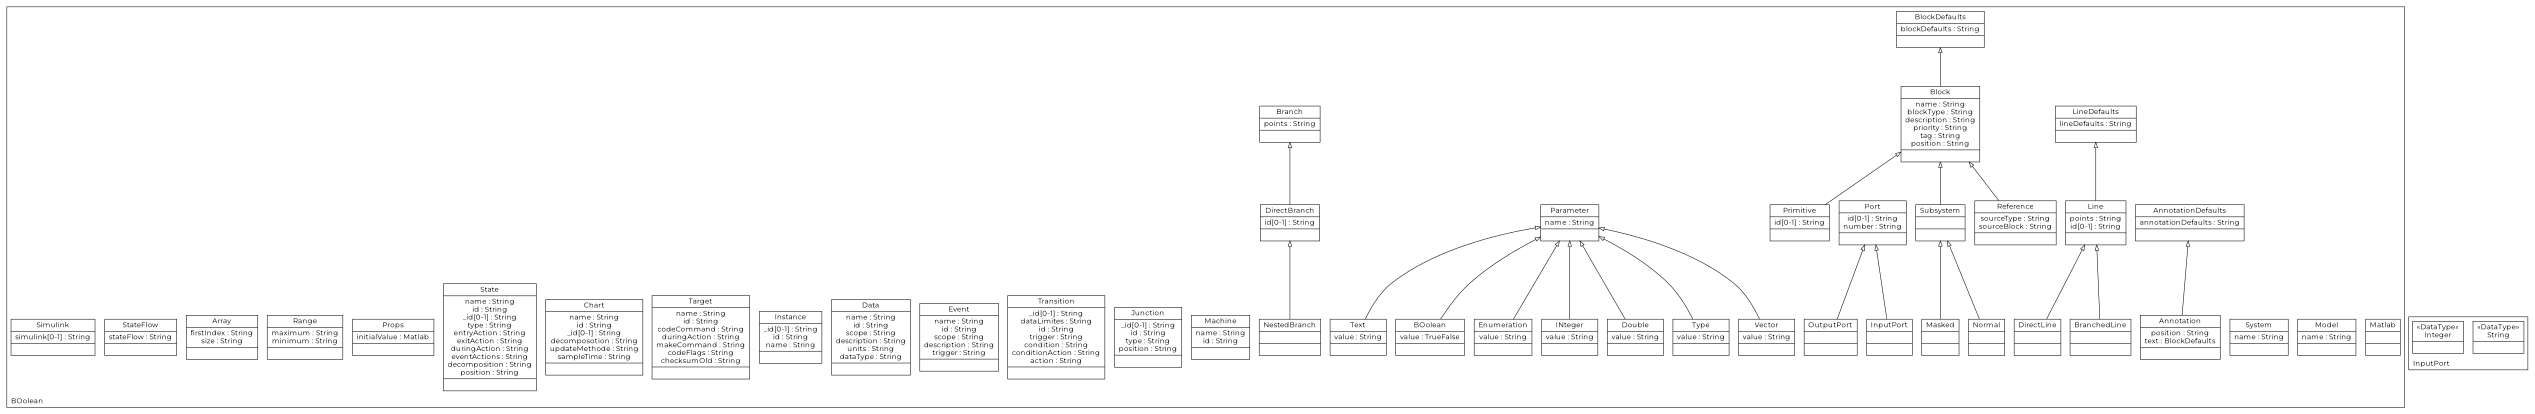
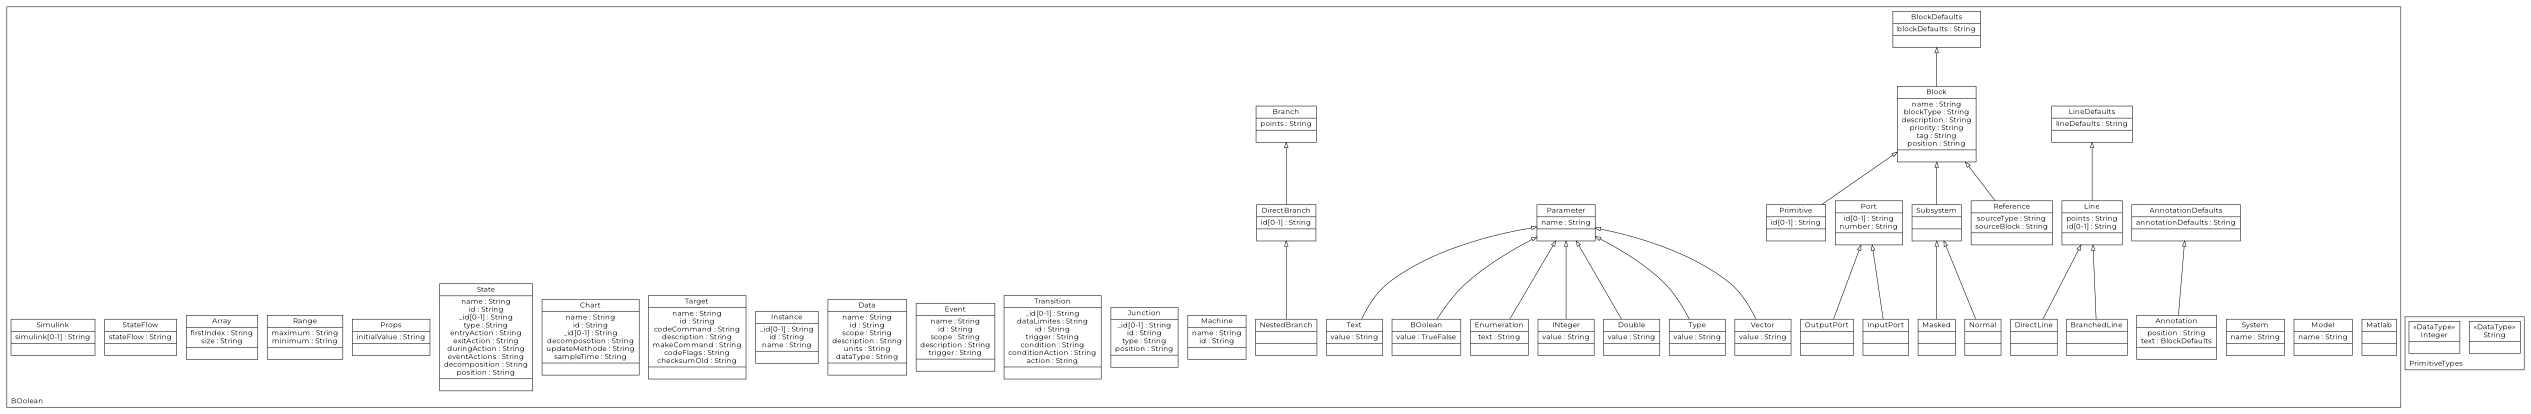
(393, 337) -> (391, 337)
(701, 337) -> (697, 337)
(1503, 337) -> (1499, 337)
(2432, 364) -> (2436, 364)
